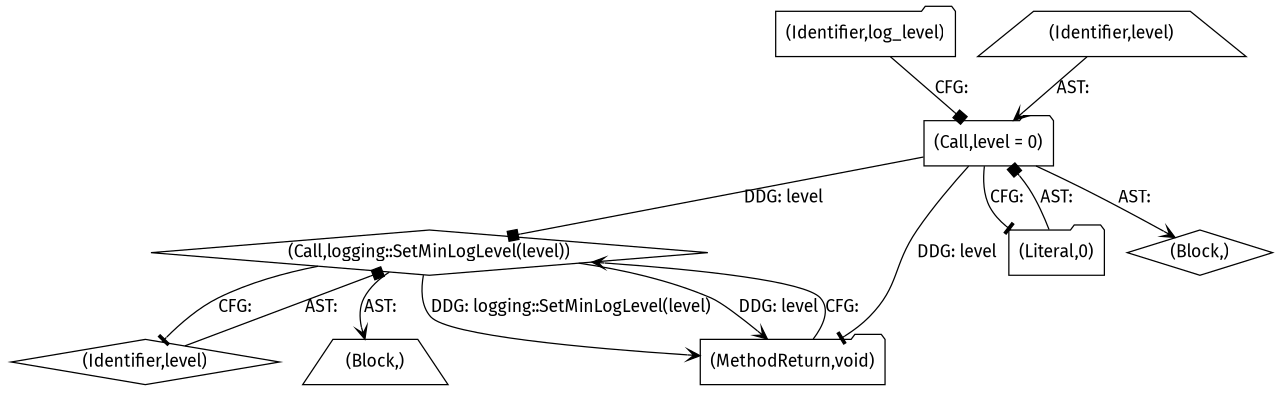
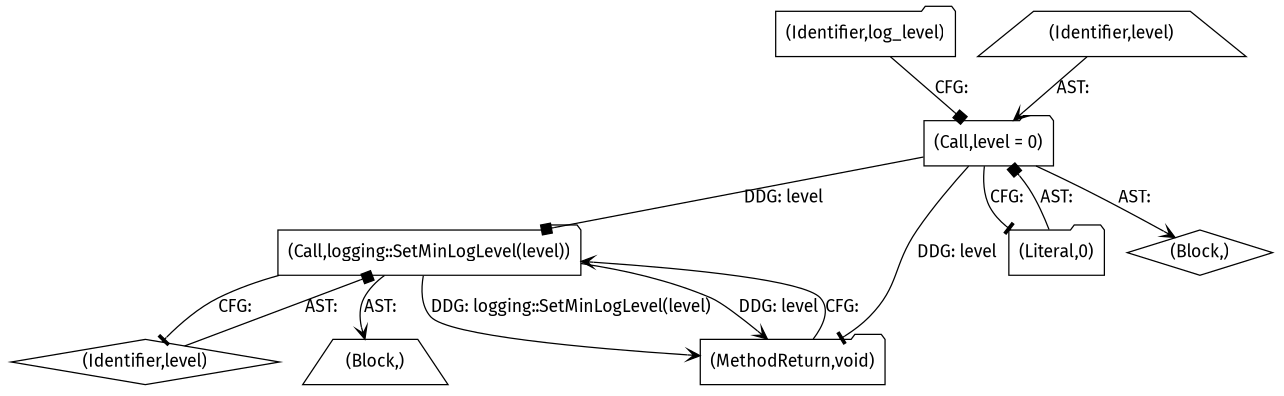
(429, 253) -> (429, 253)
